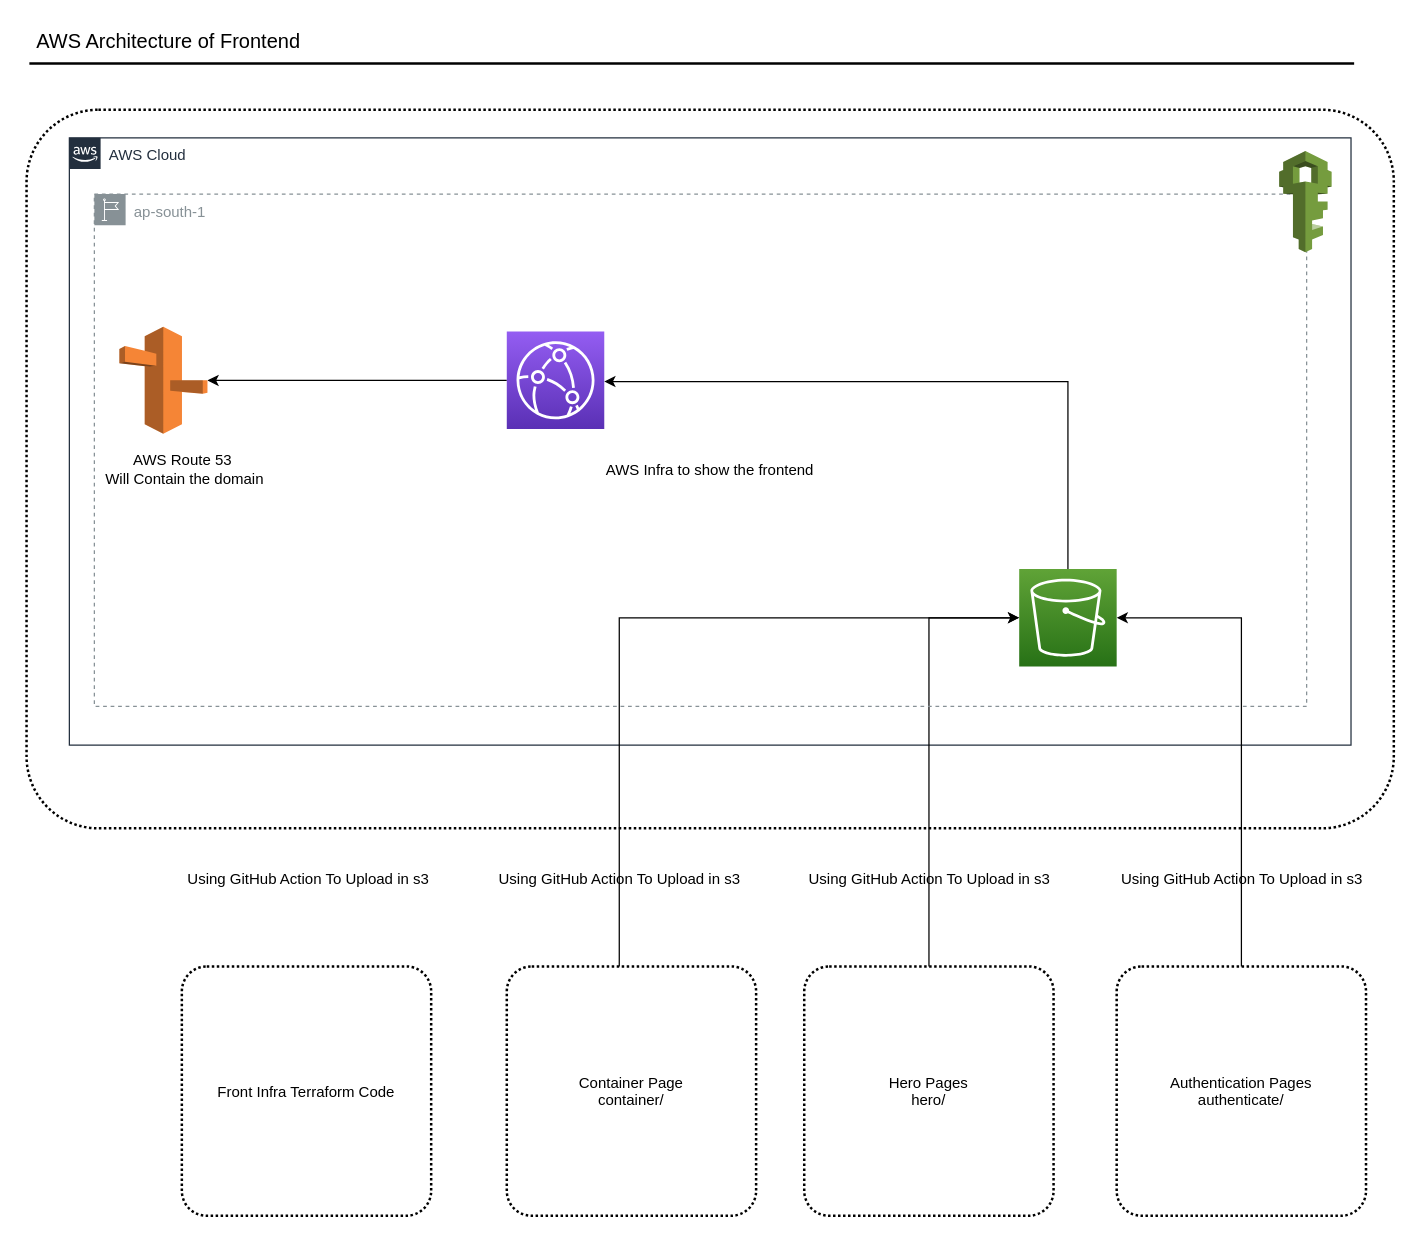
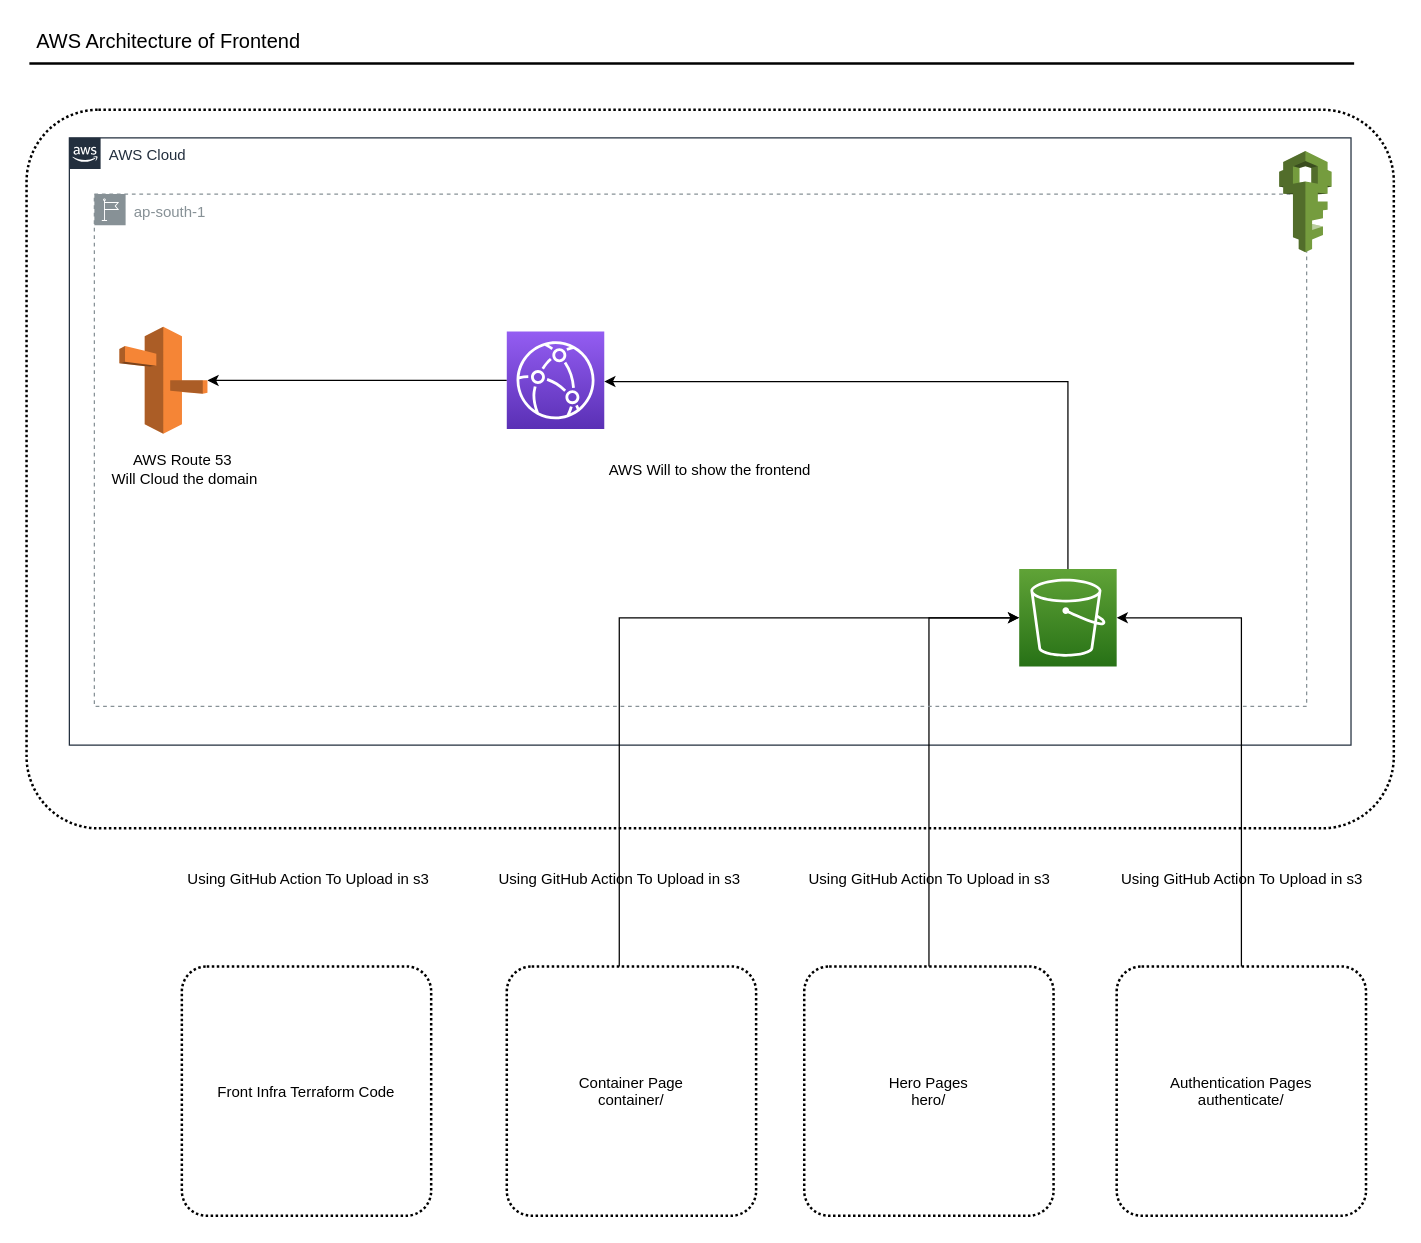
(185, 469) -> (185, 469)
(710, 469) -> (710, 469)
